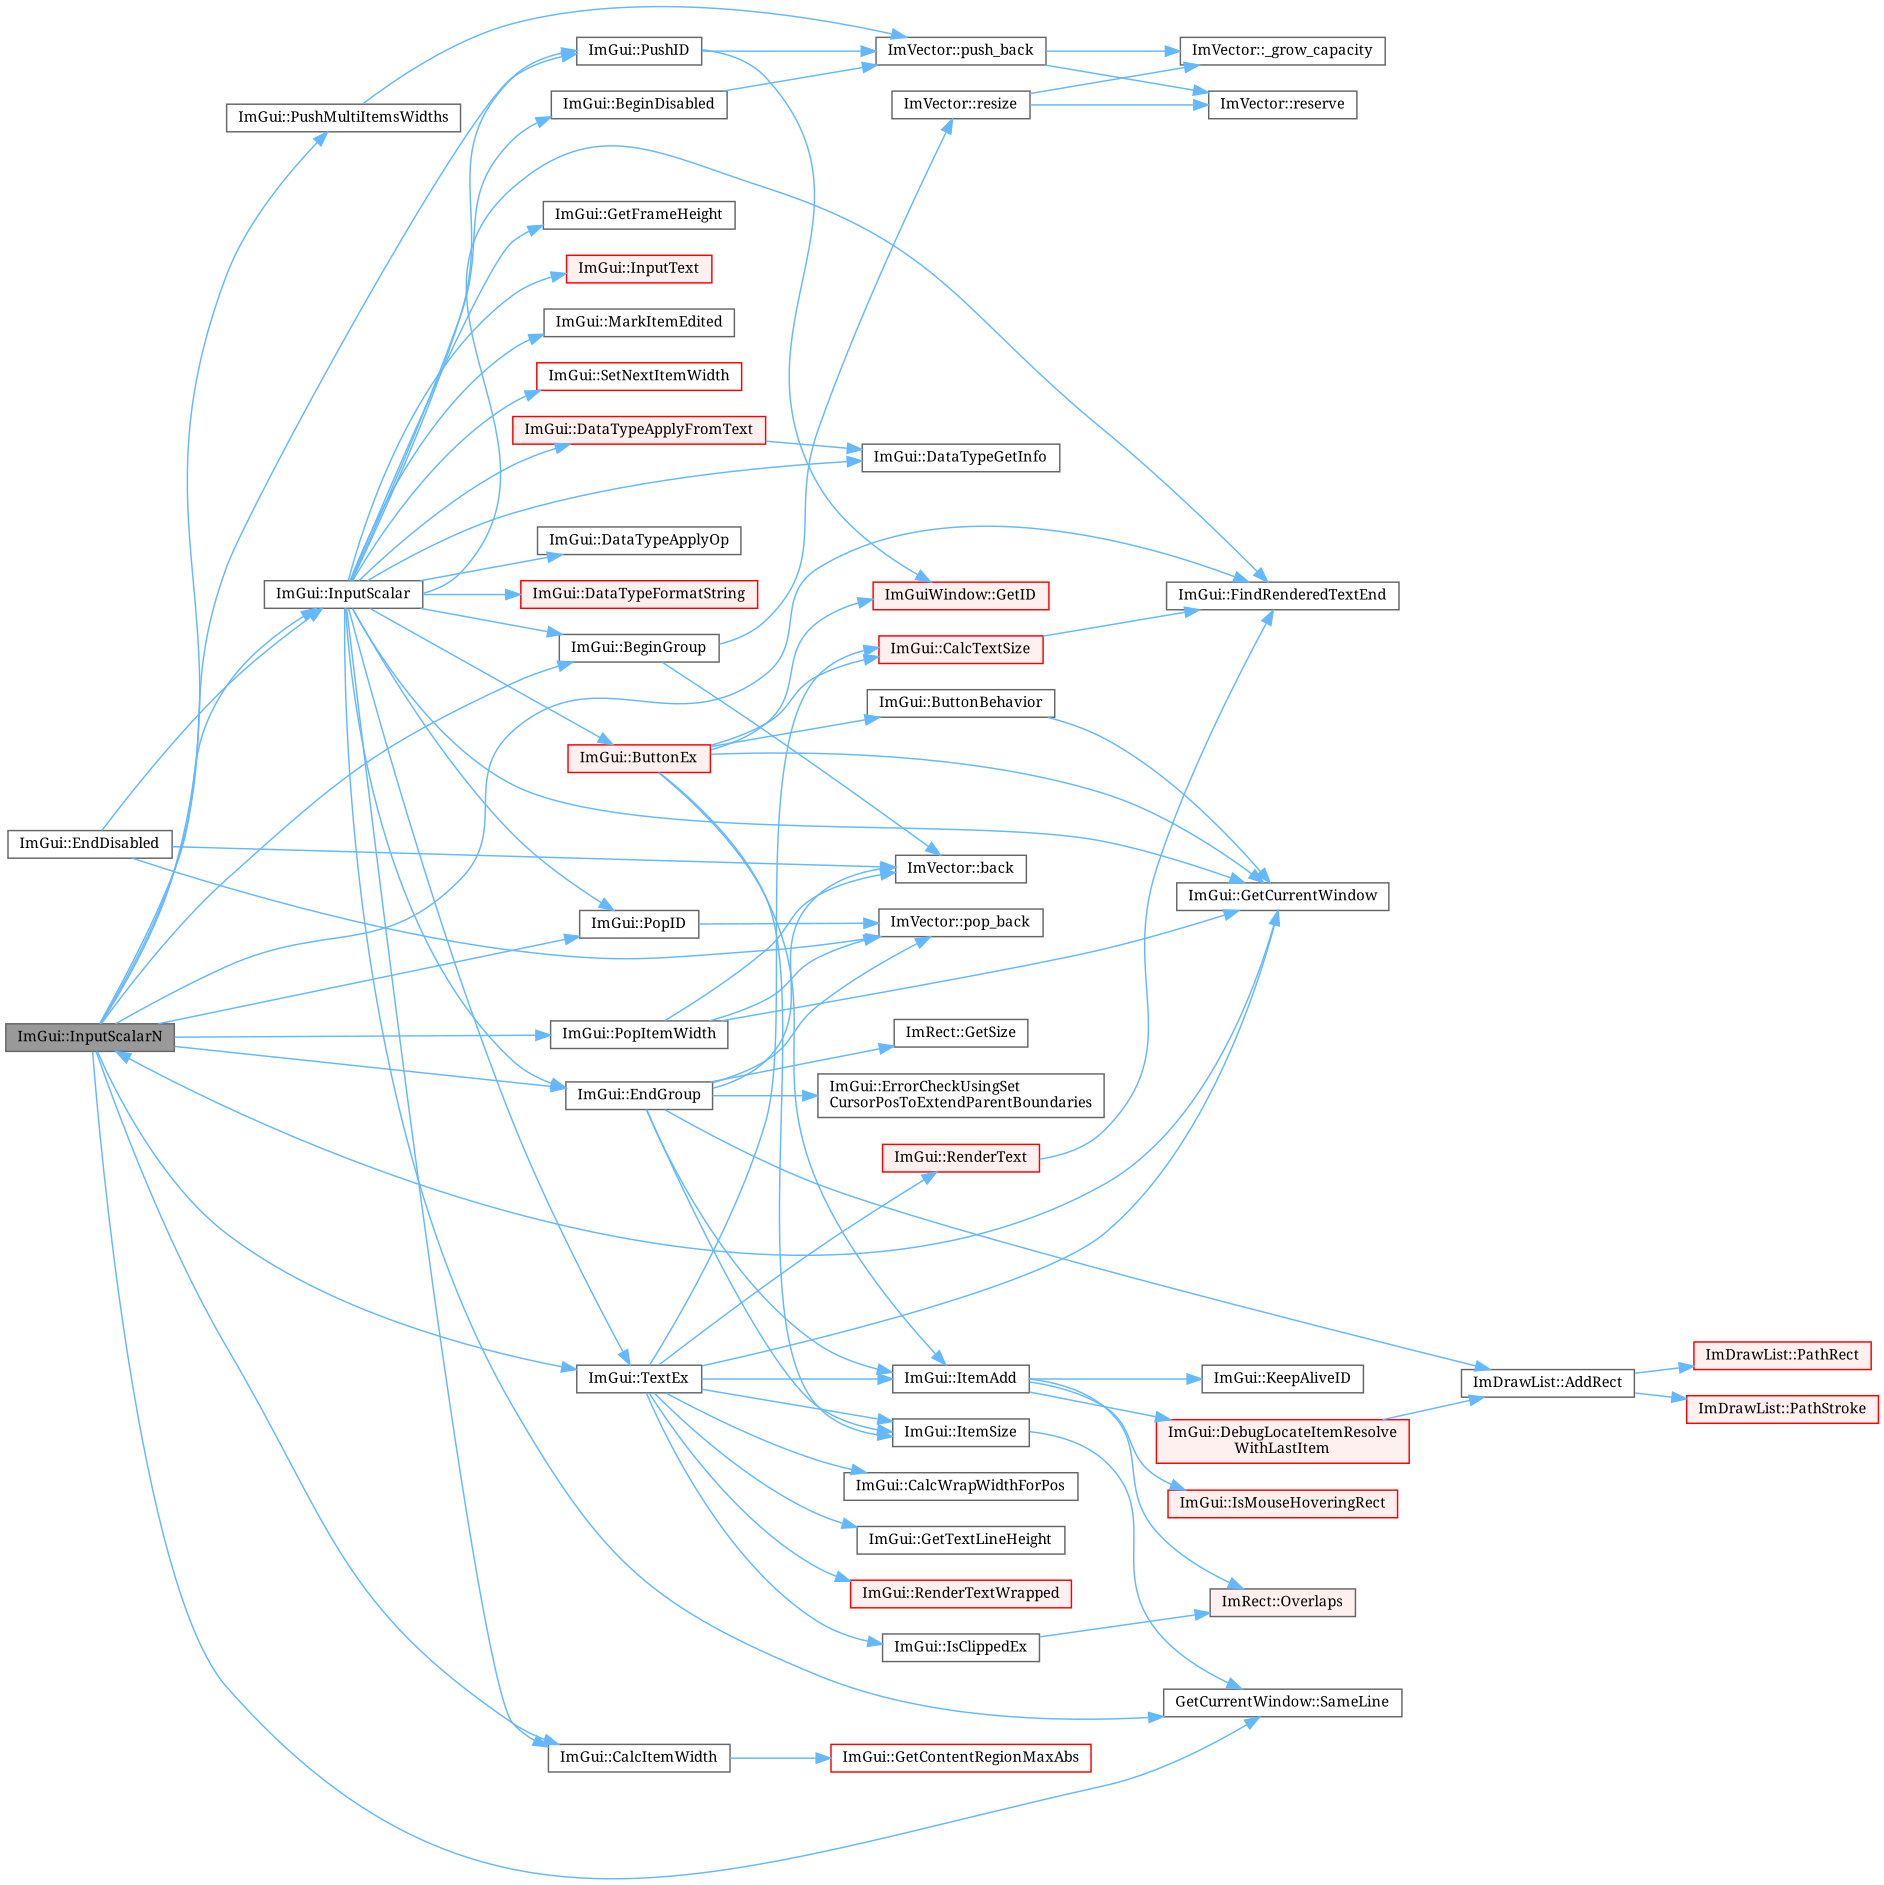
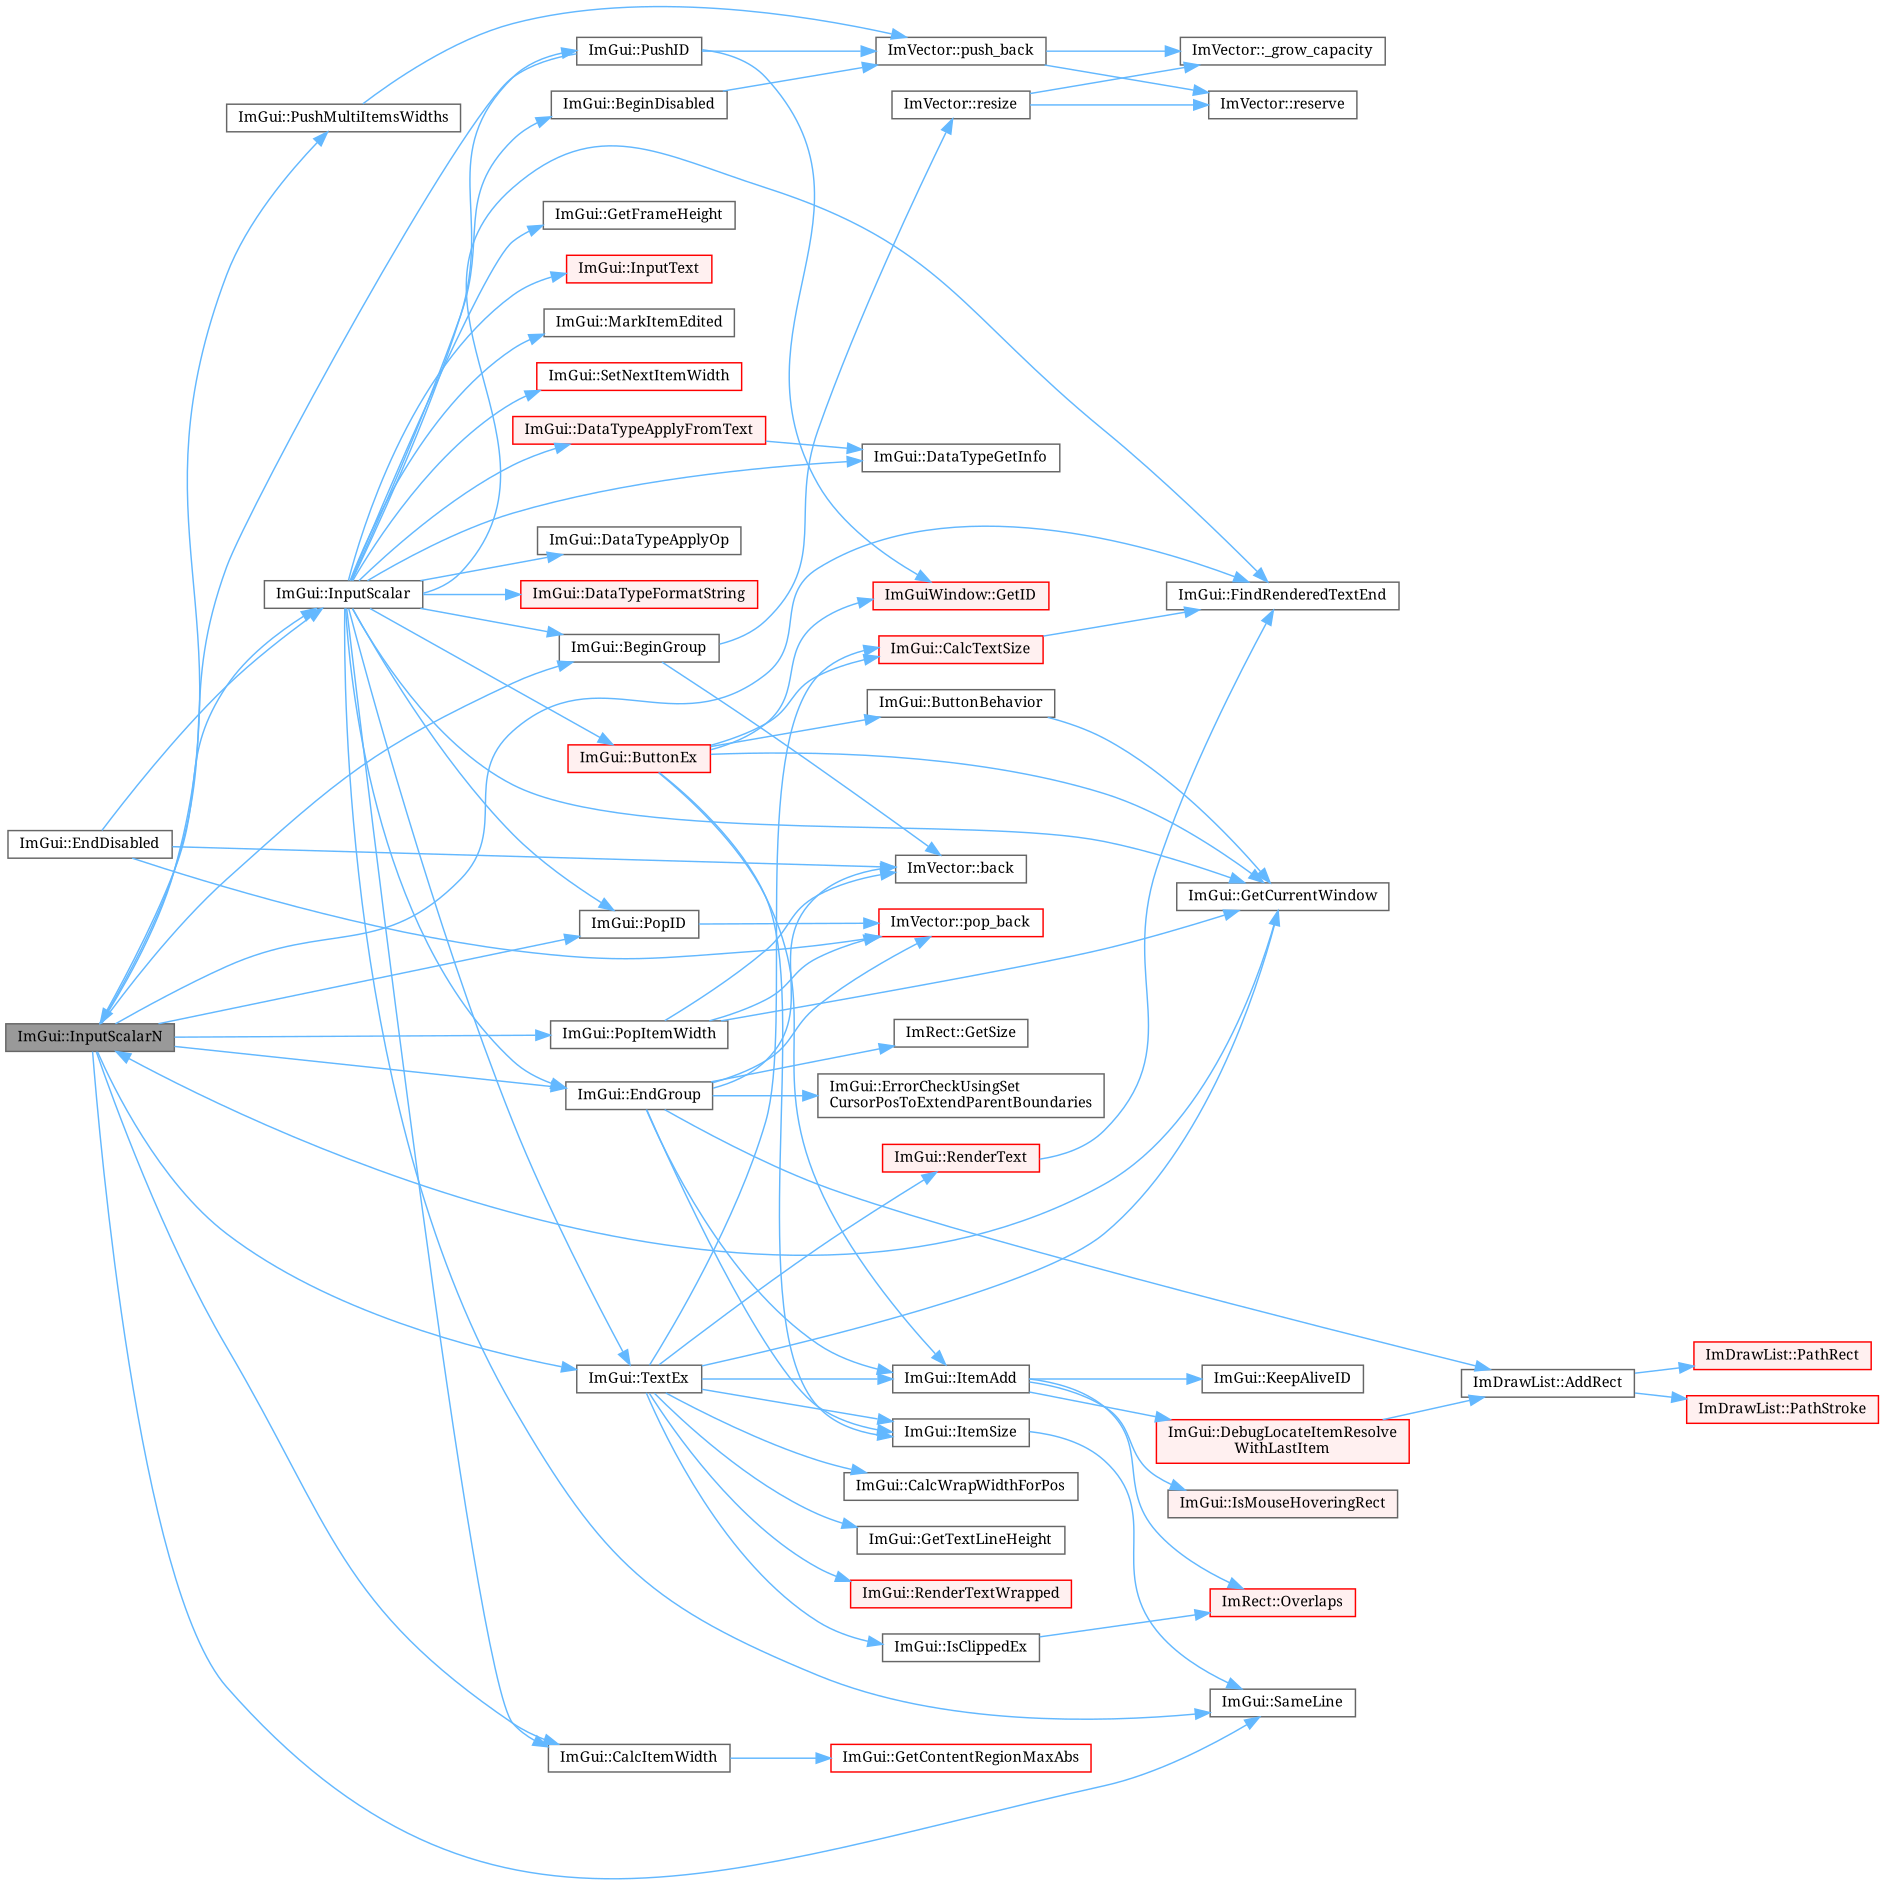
(257, 503) -> (264, 489)
(961, 923) -> (961, 923)
(1283, 1504) -> (1283, 1504)
(1283, 1603) -> (1283, 1603)
(1283, 1703) -> (1283, 1703)
